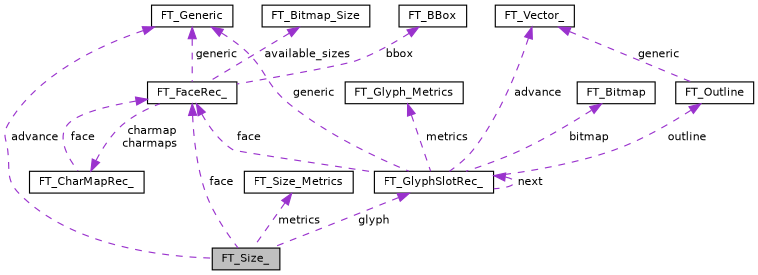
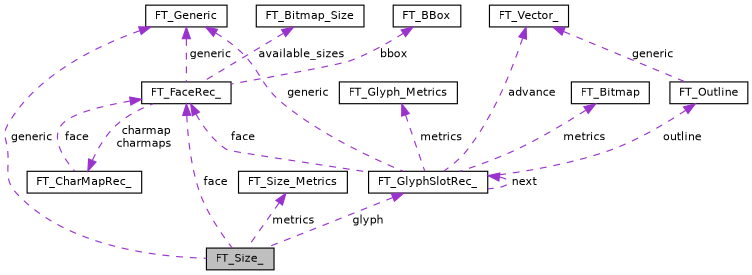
(34, 138) -> (31, 138)
(588, 138) -> (583, 138)
